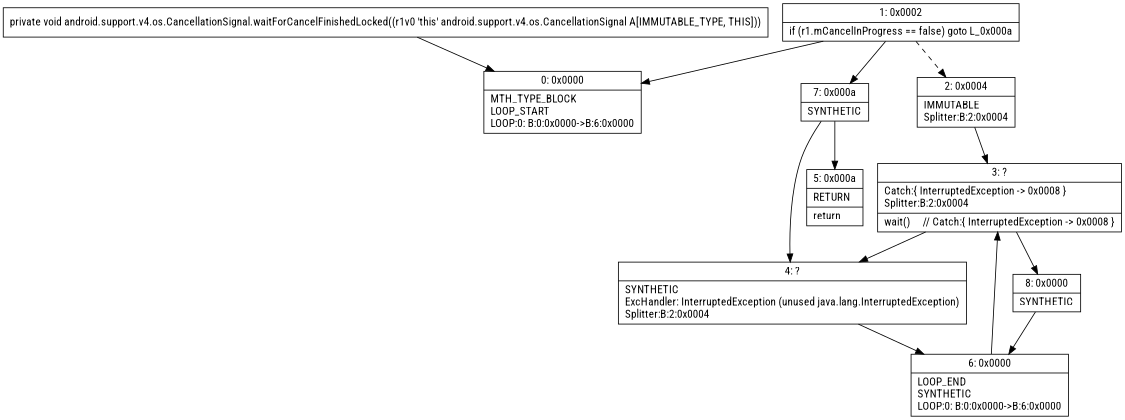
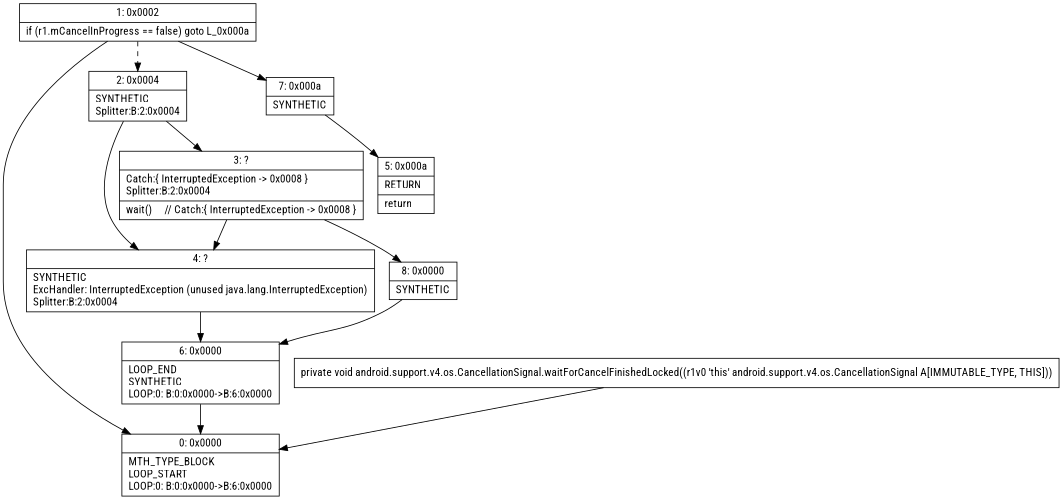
(952, 105) -> (123, 99)
(795, 185) -> (105, 186)
(994, 297) -> (201, 415)
